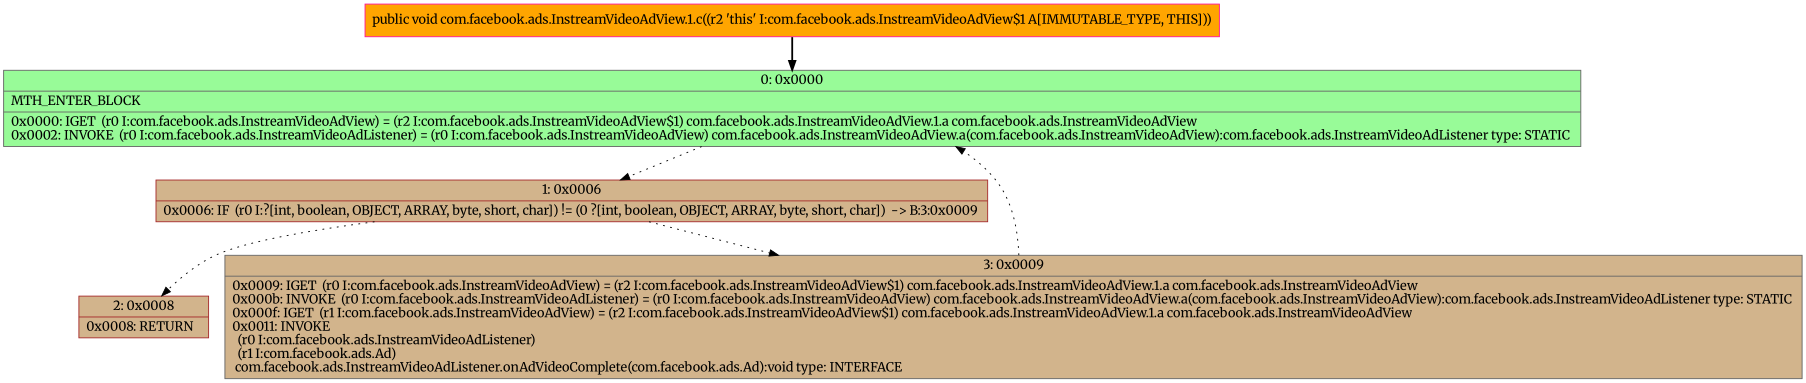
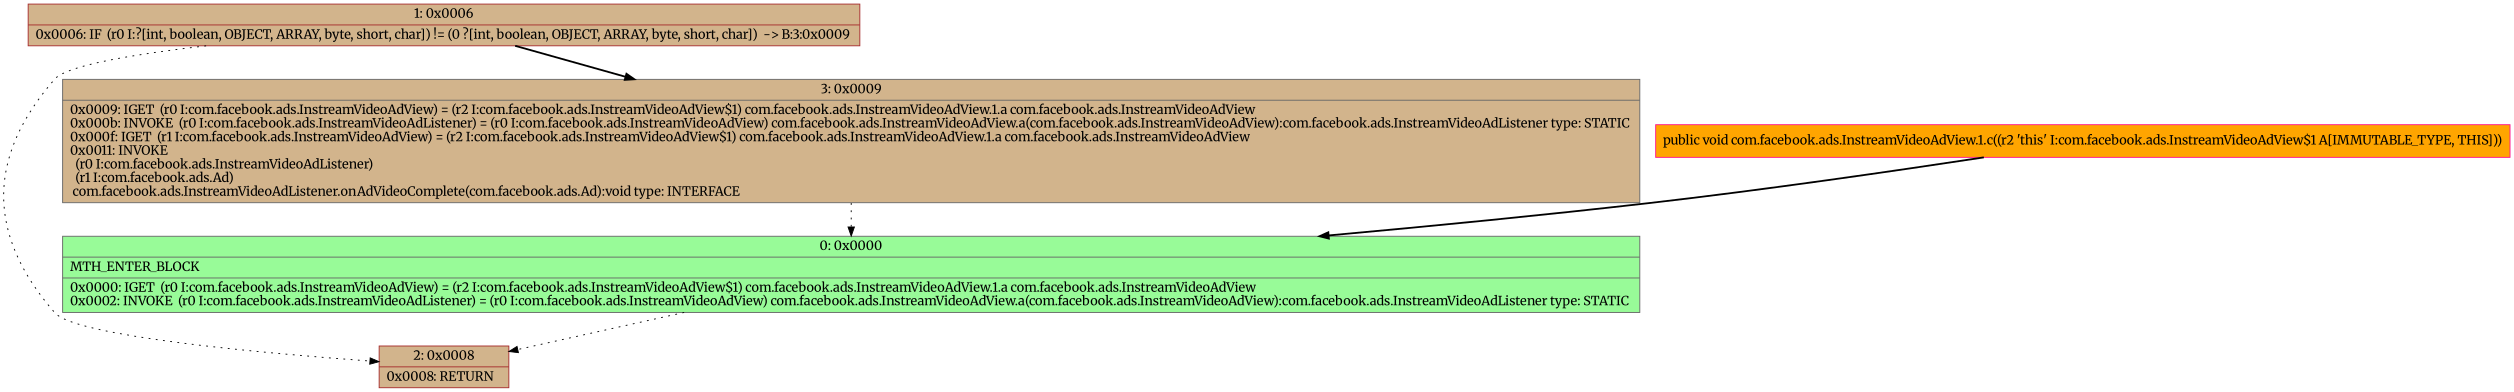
(665, 161) -> (601, 331)
(709, 237) -> (570, 61)
